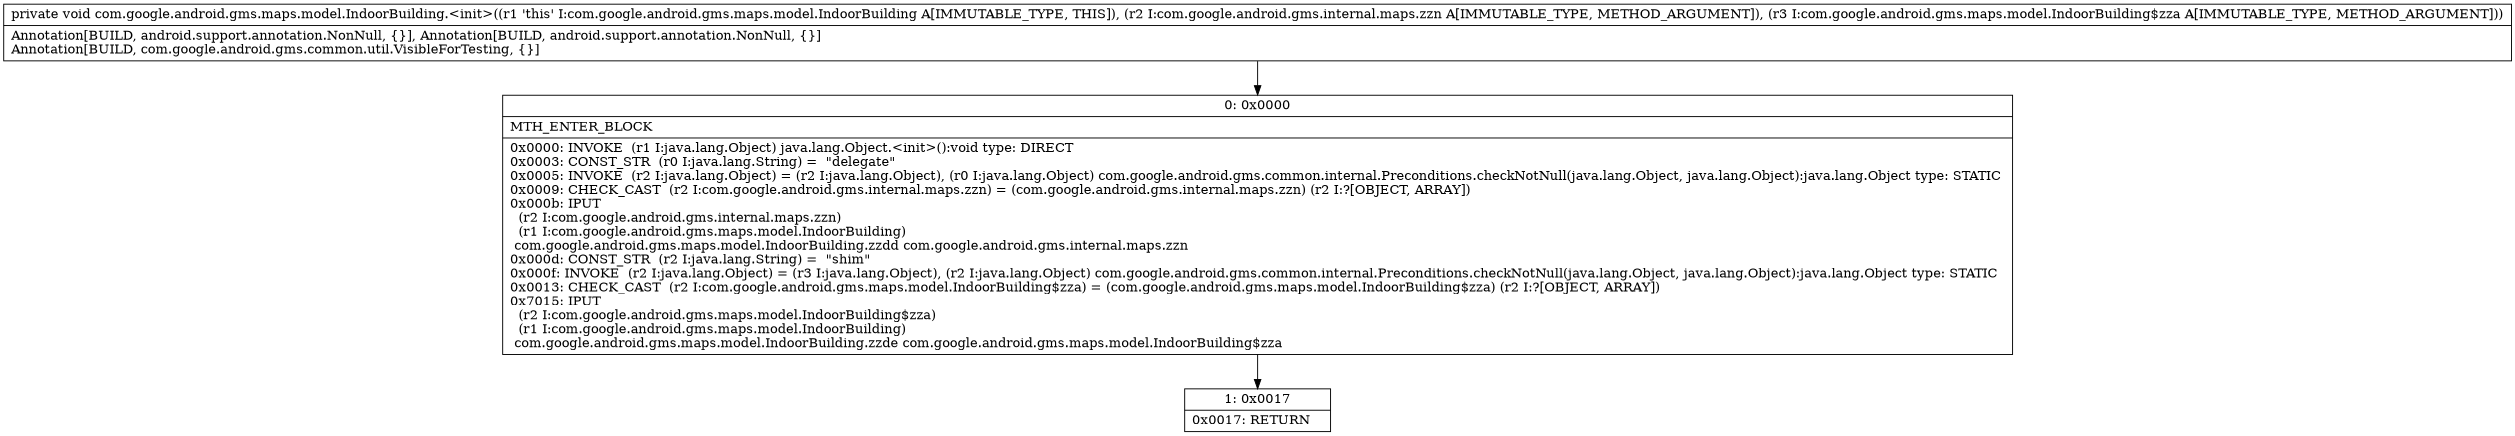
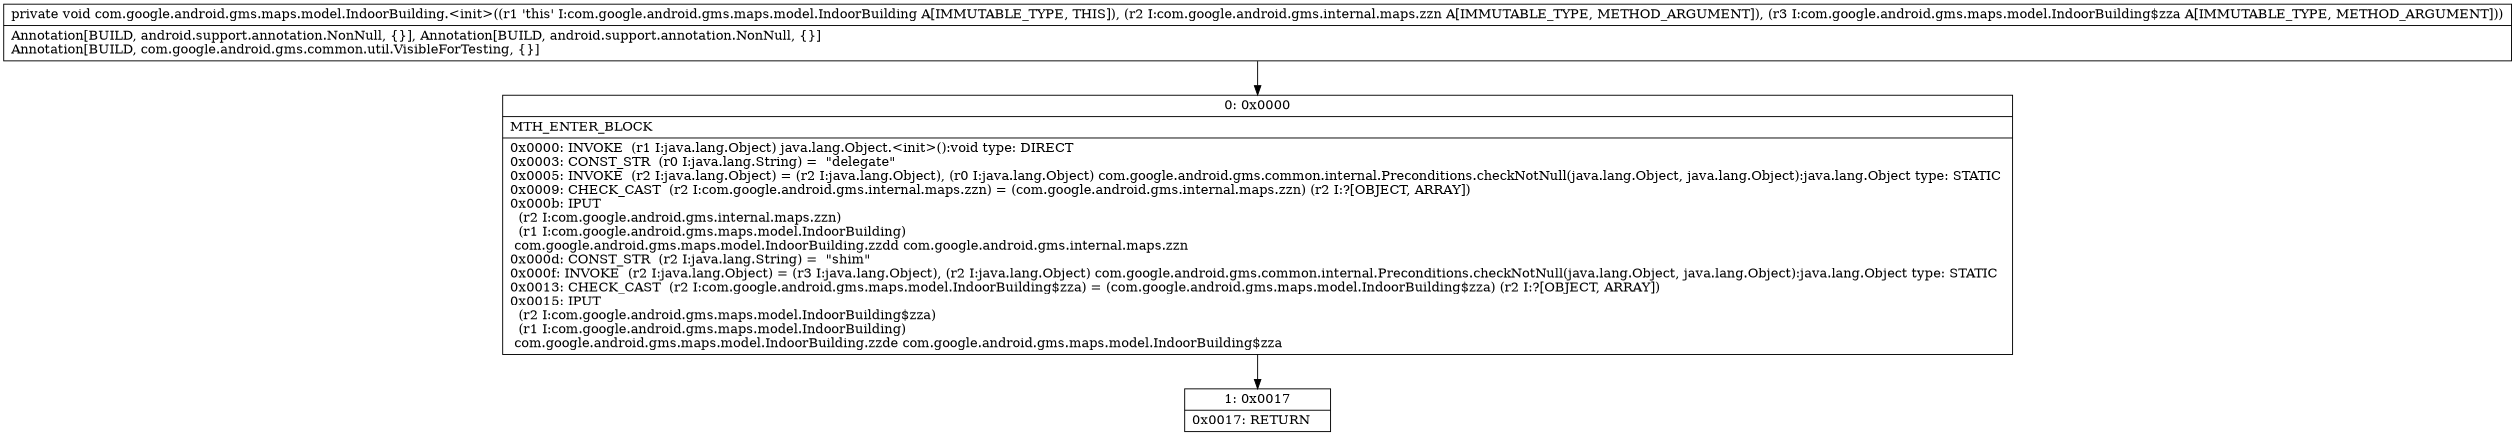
(560, 302) -> (560, 302)
